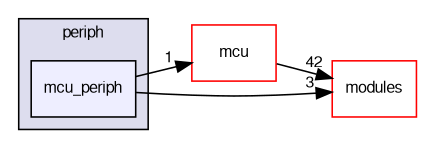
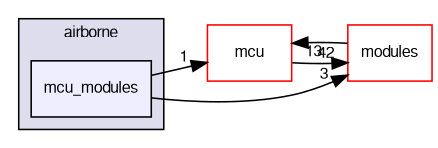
(83, 34) -> (91, 34)
none -> (328, 43)
(83, 89) -> (91, 89)
